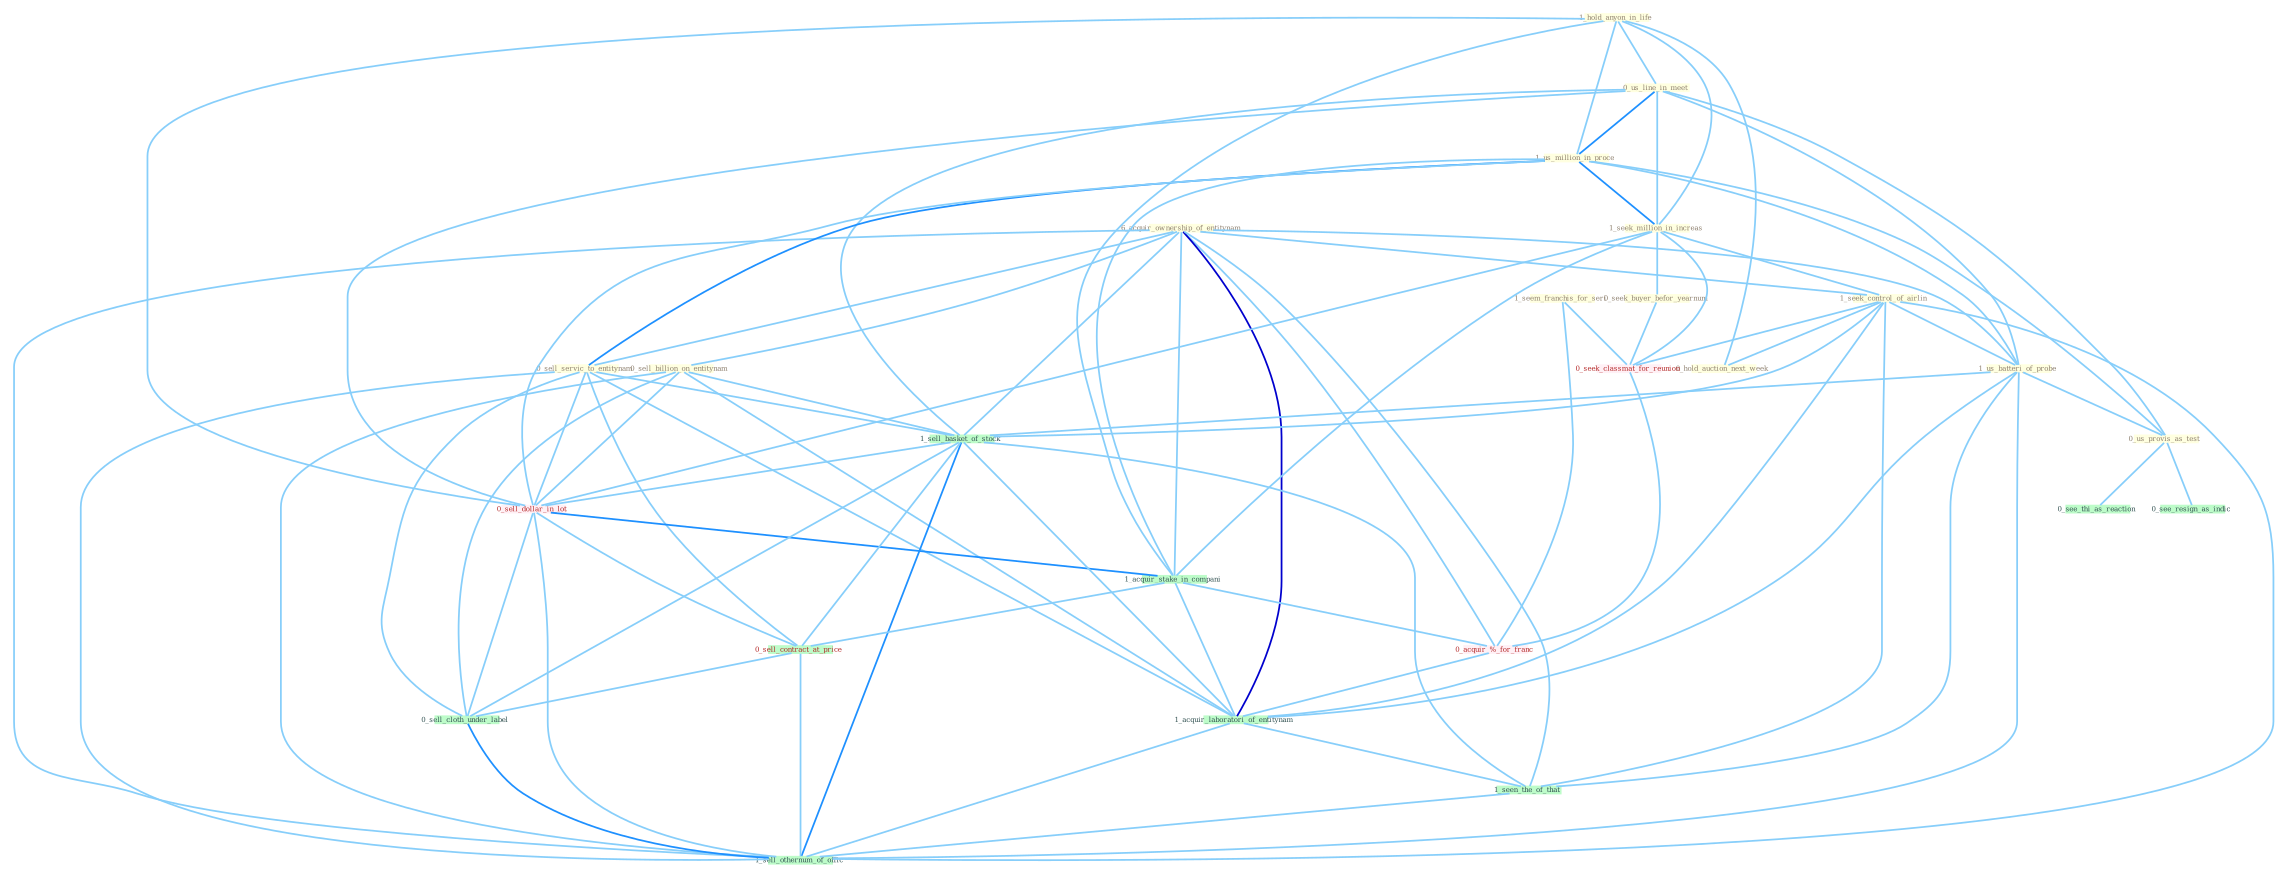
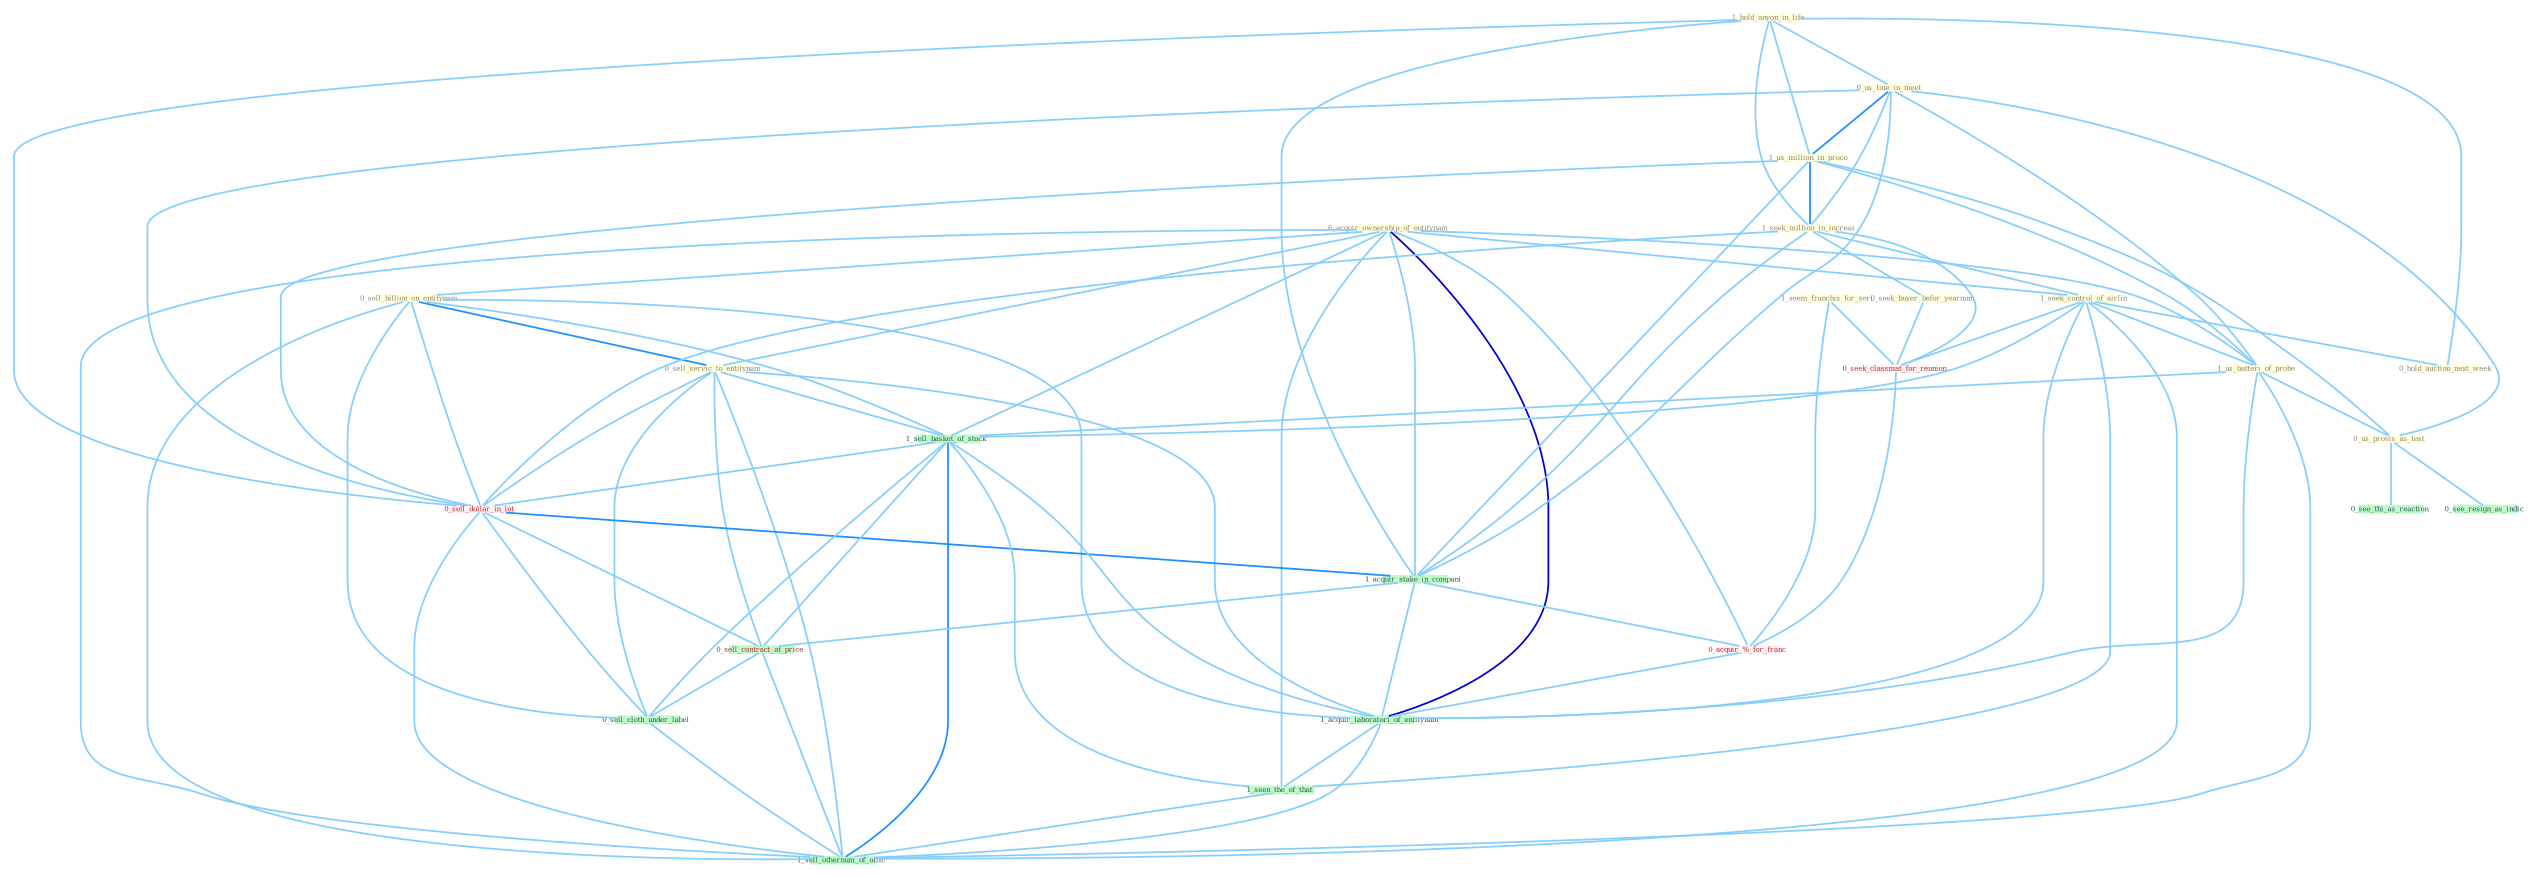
(1026, 148) -> (1702, 368)
(1048, 194) -> (563, 334)
(1918, 715) -> none
(599, 828) -> (743, 793)
